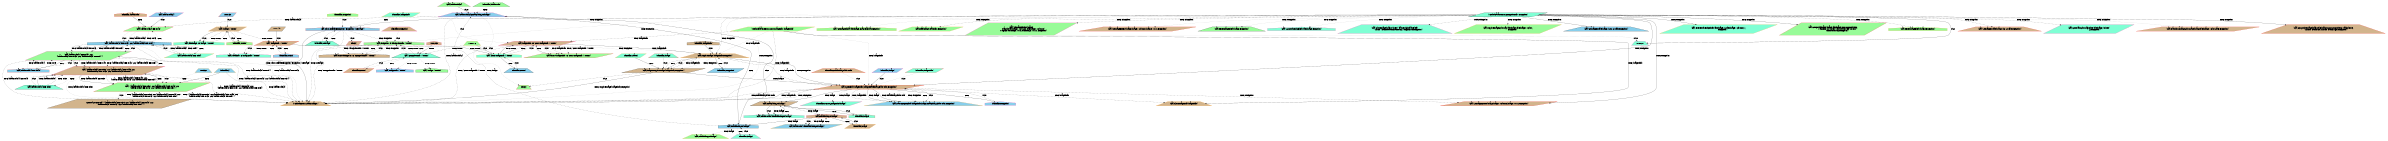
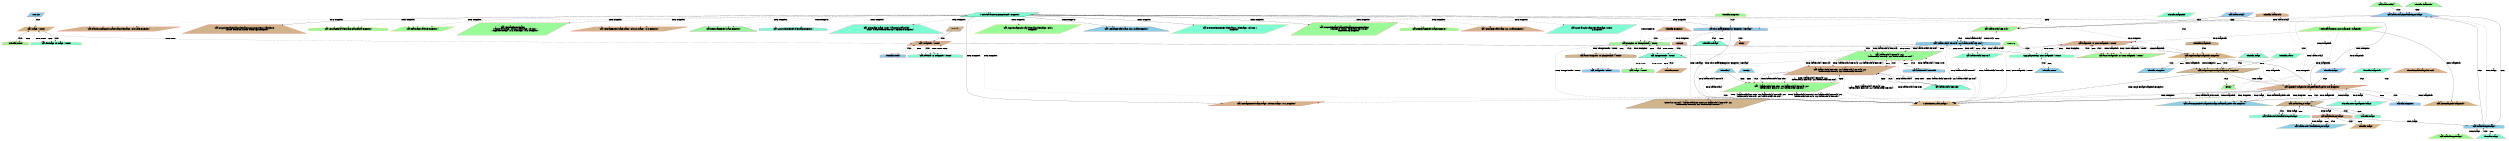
(1640, 43) -> none
(432, 48) -> (1679, 48)
(499, 56) -> (2042, 56)
